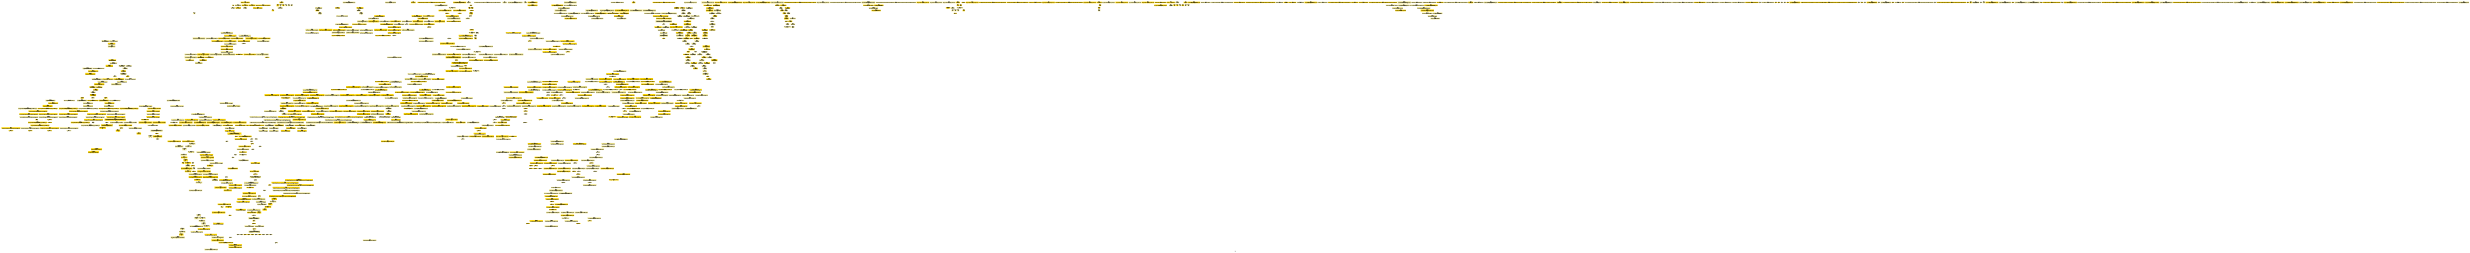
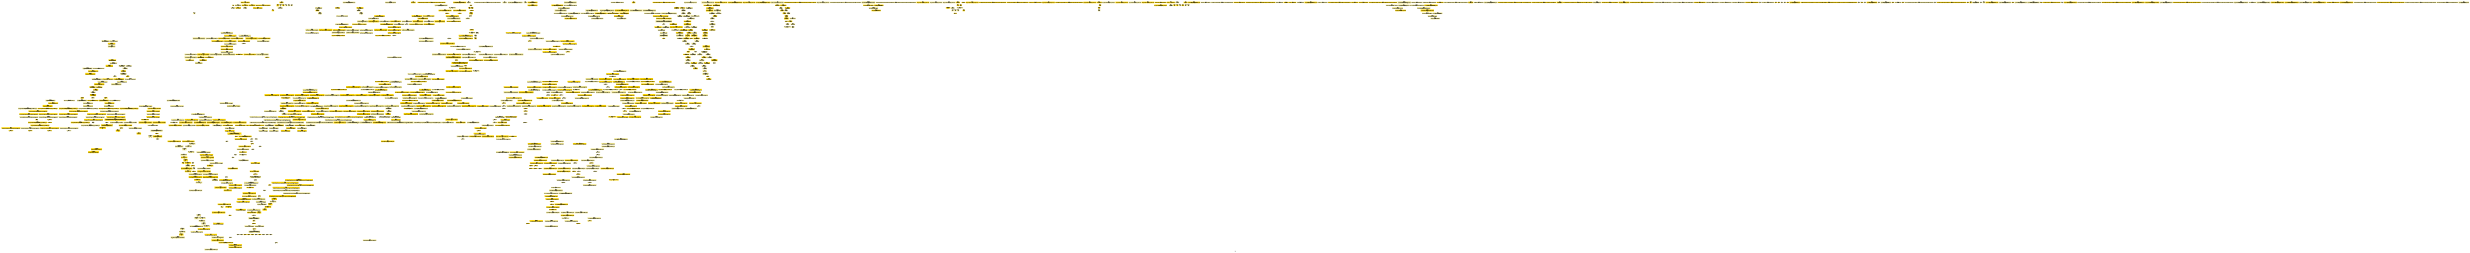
(429, 27) -> none
